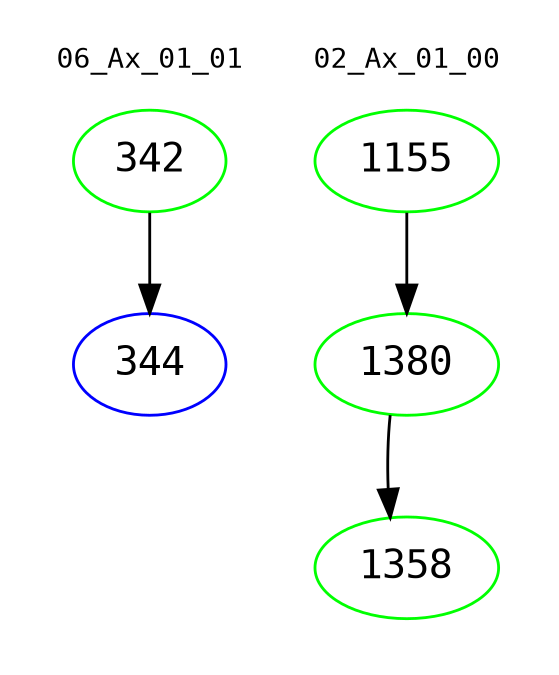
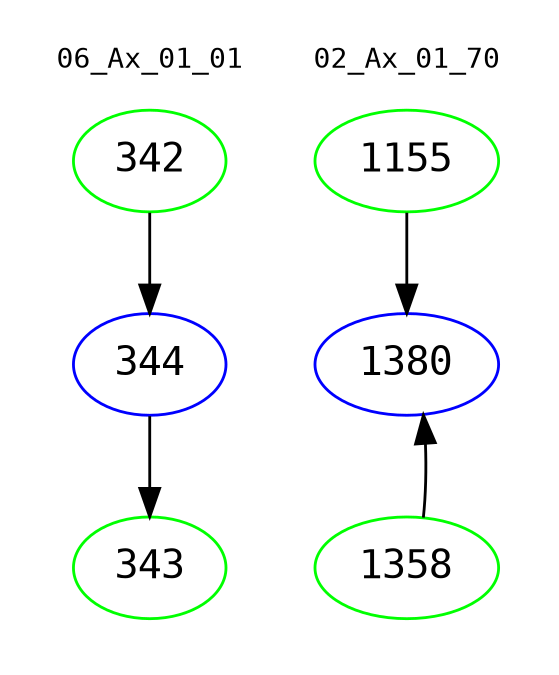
(408, 61) -> (408, 61)
(407, 364) -> (407, 364)
(388, 452) -> (426, 481)
none -> (150, 568)
